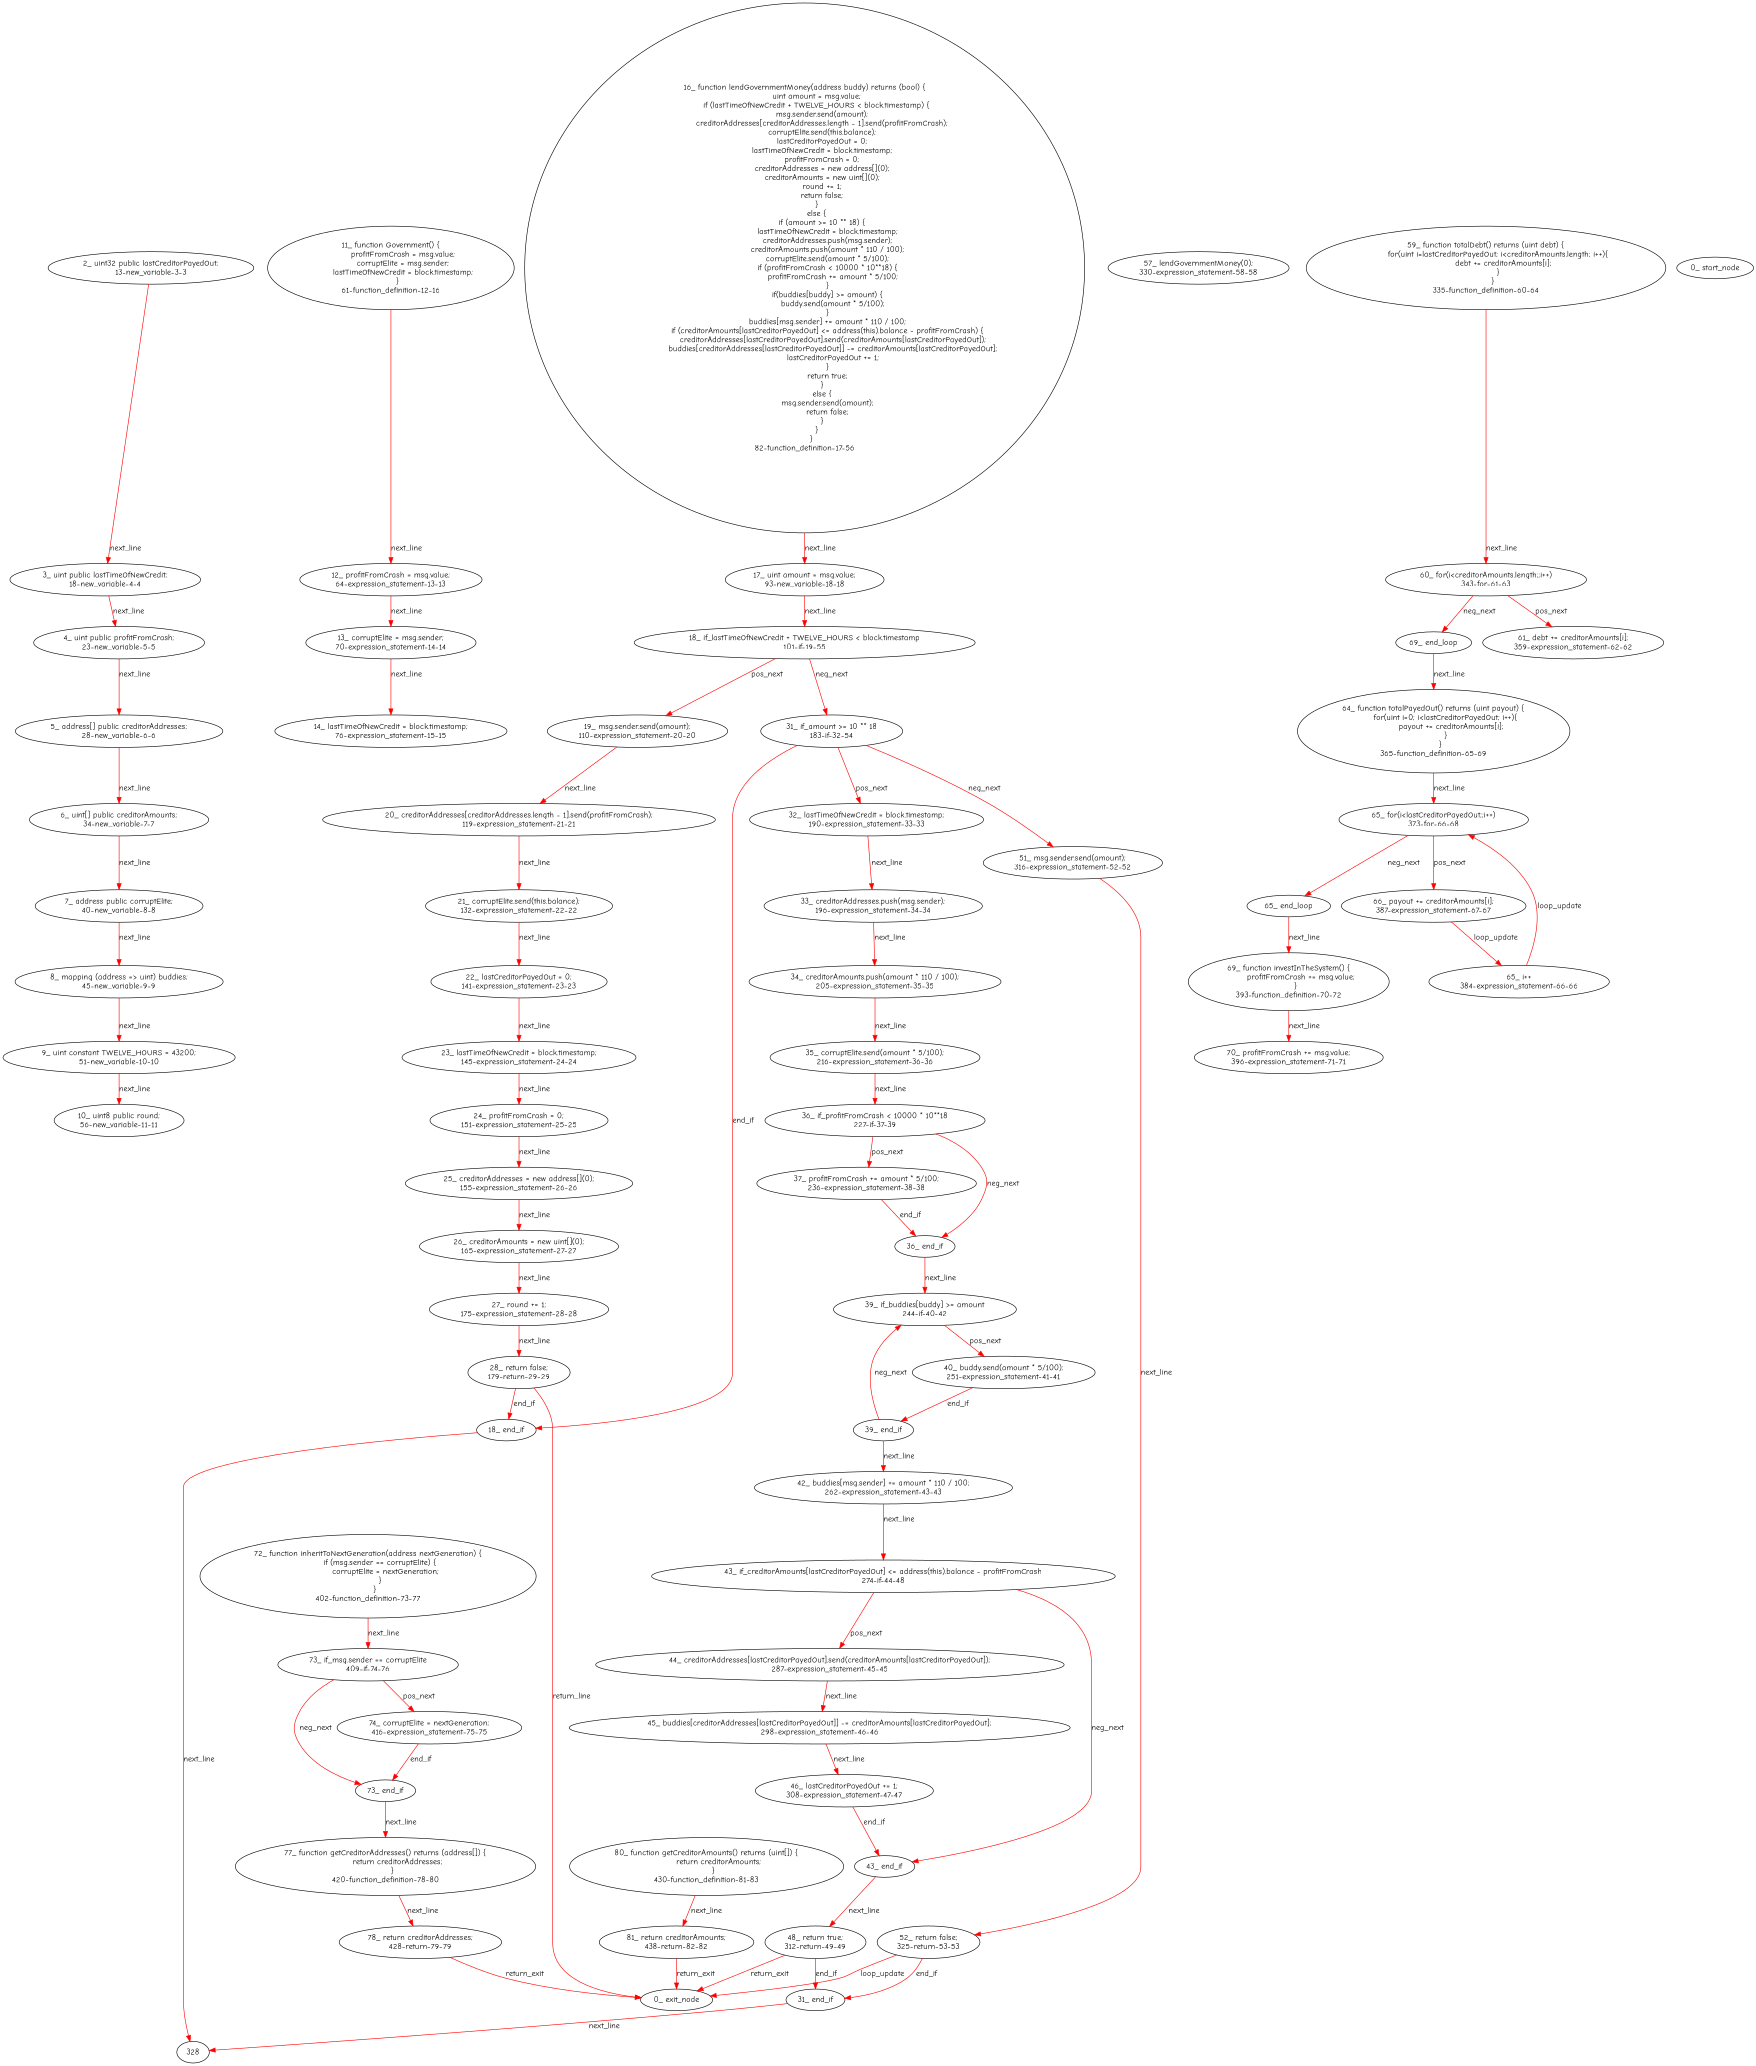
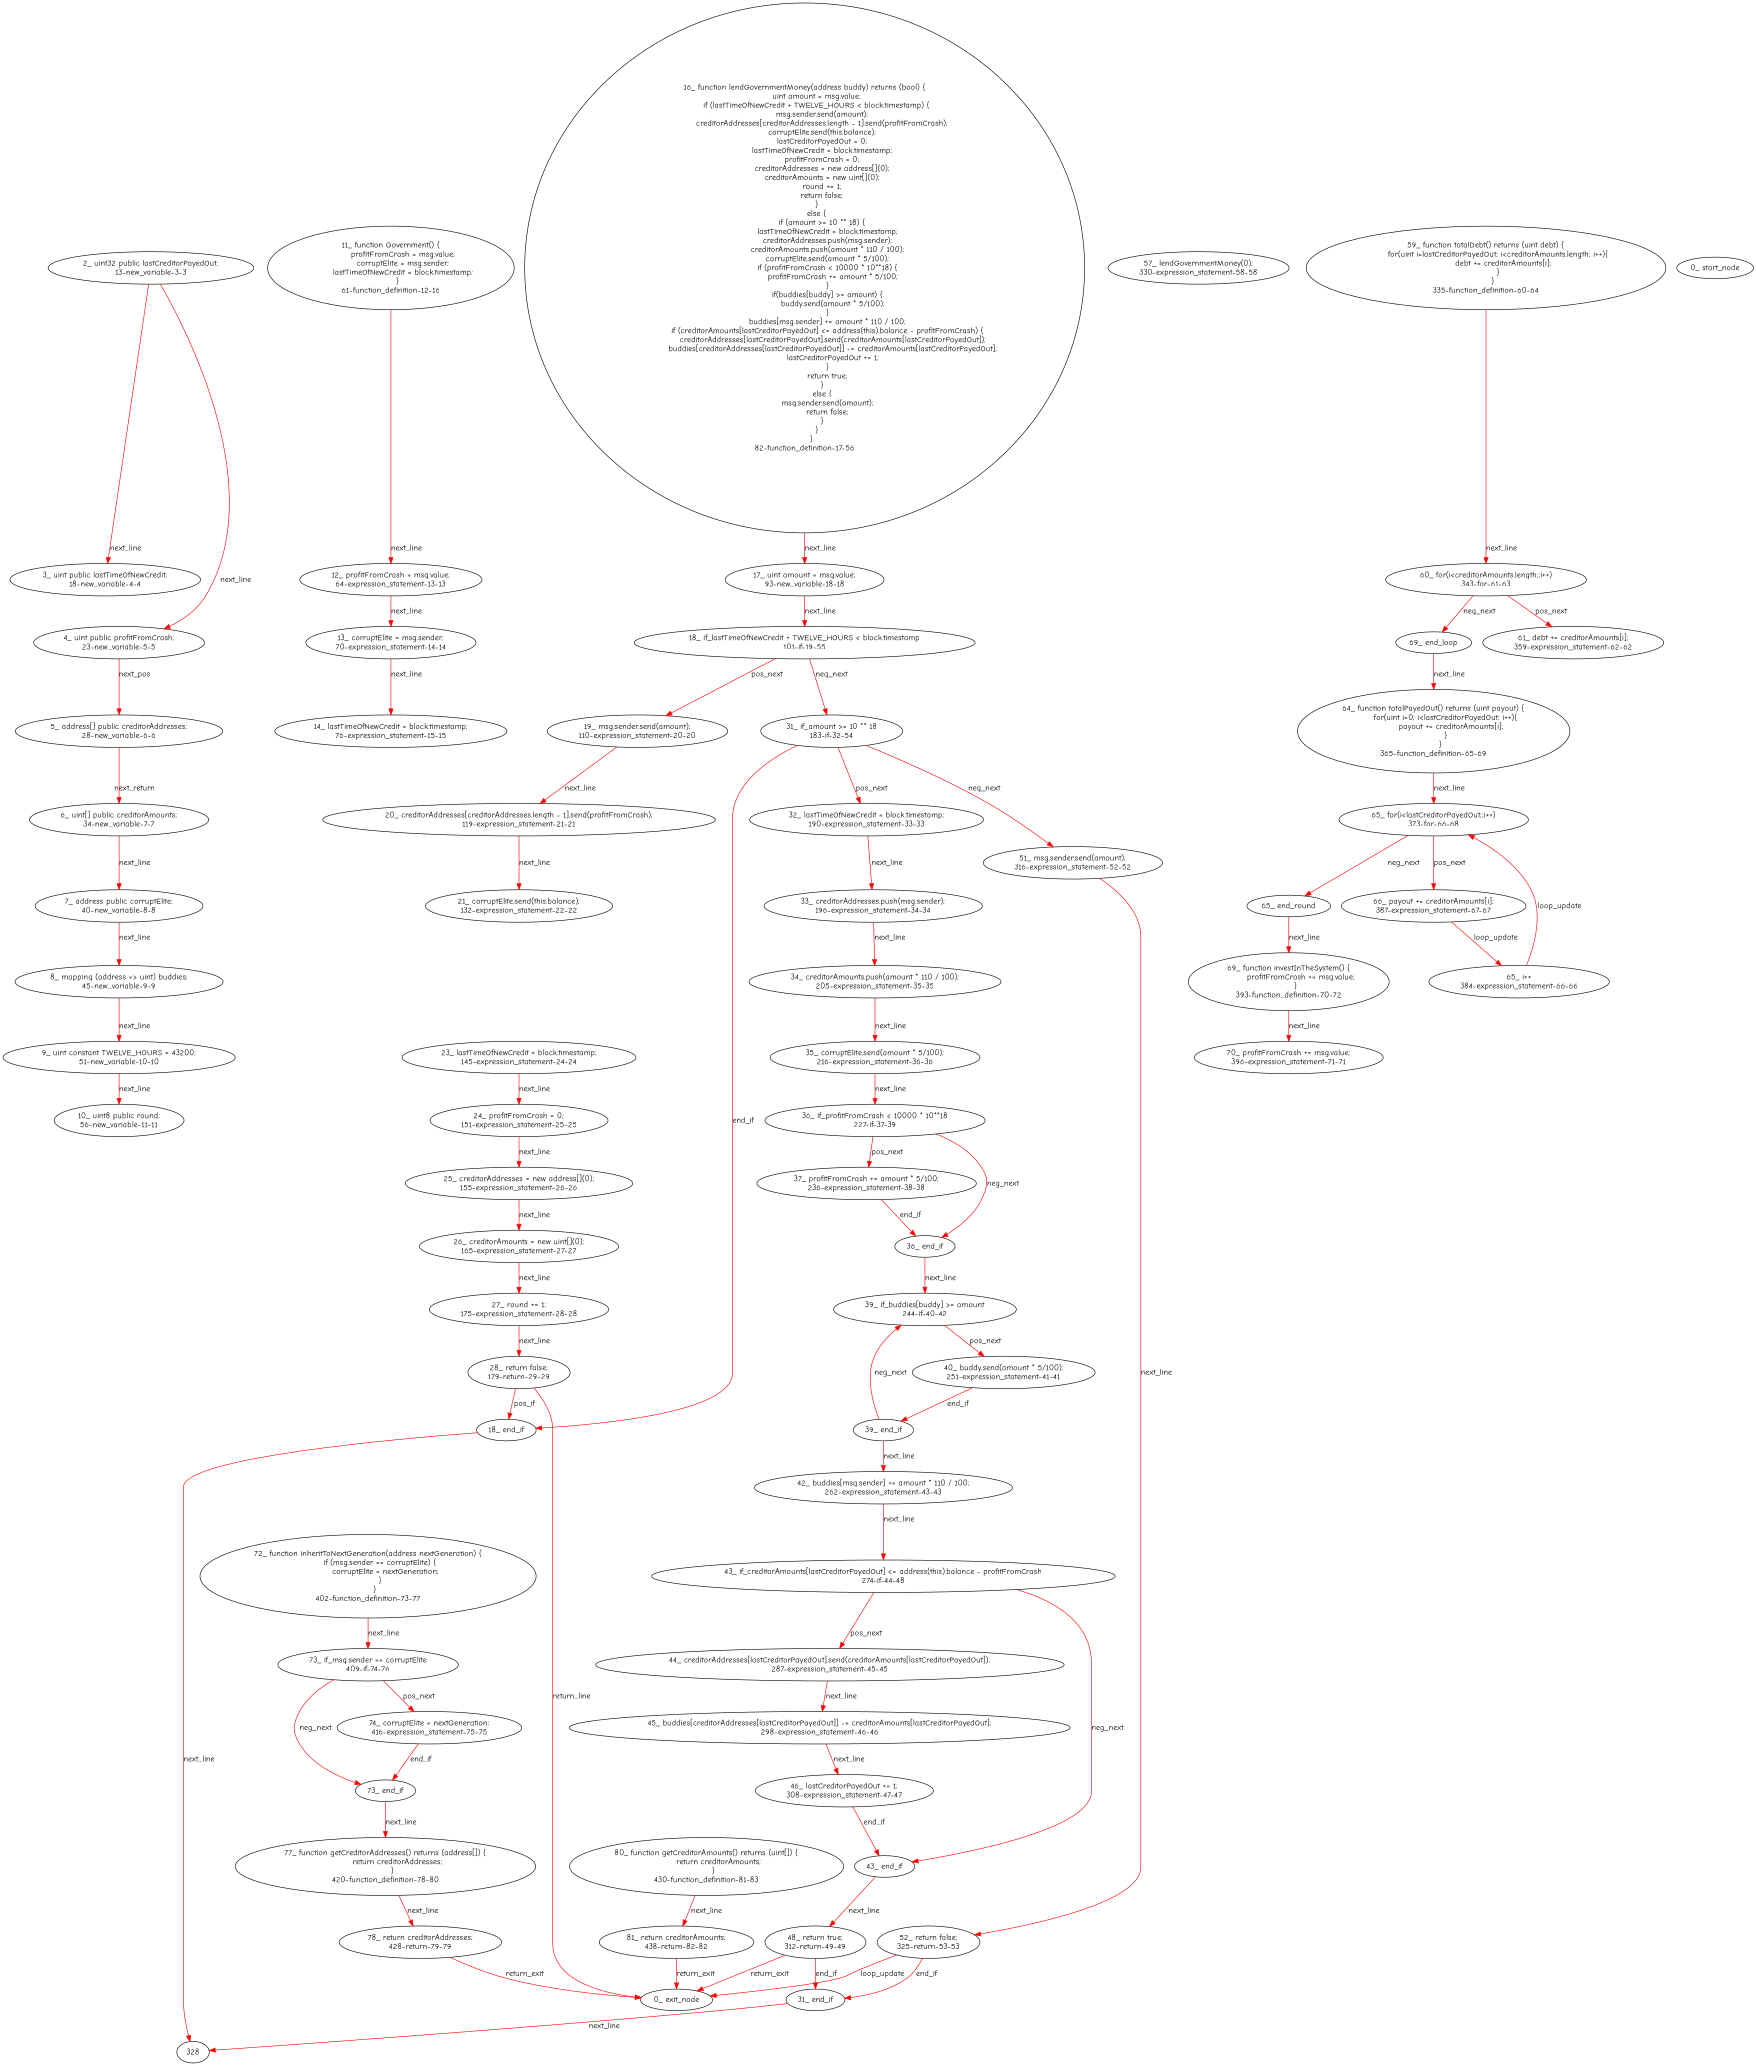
(112, 608) -> (226, 459)
(135, 674) -> (135, 674)
(135, 788) -> (135, 788)
(1289, 906) -> (1289, 906)
(519, 982) -> none
(524, 1404) -> (524, 1404)
